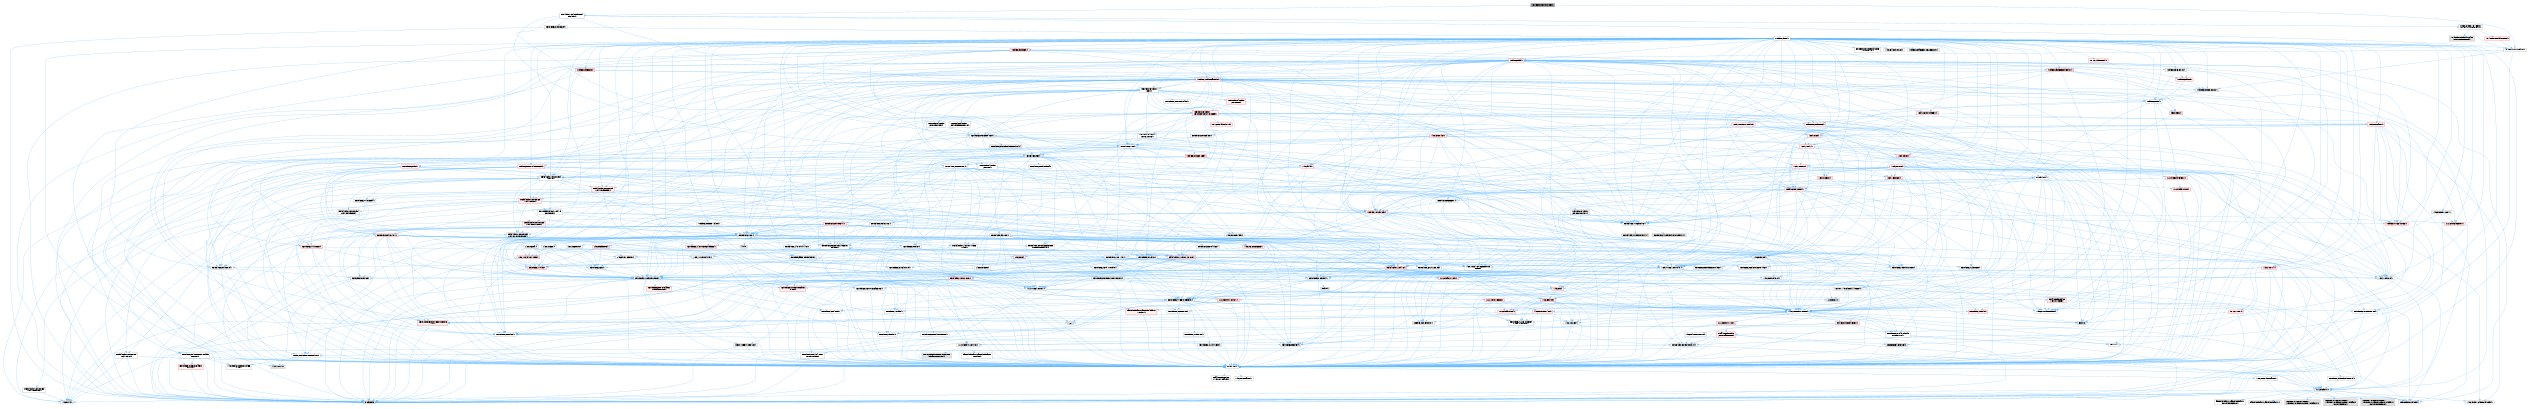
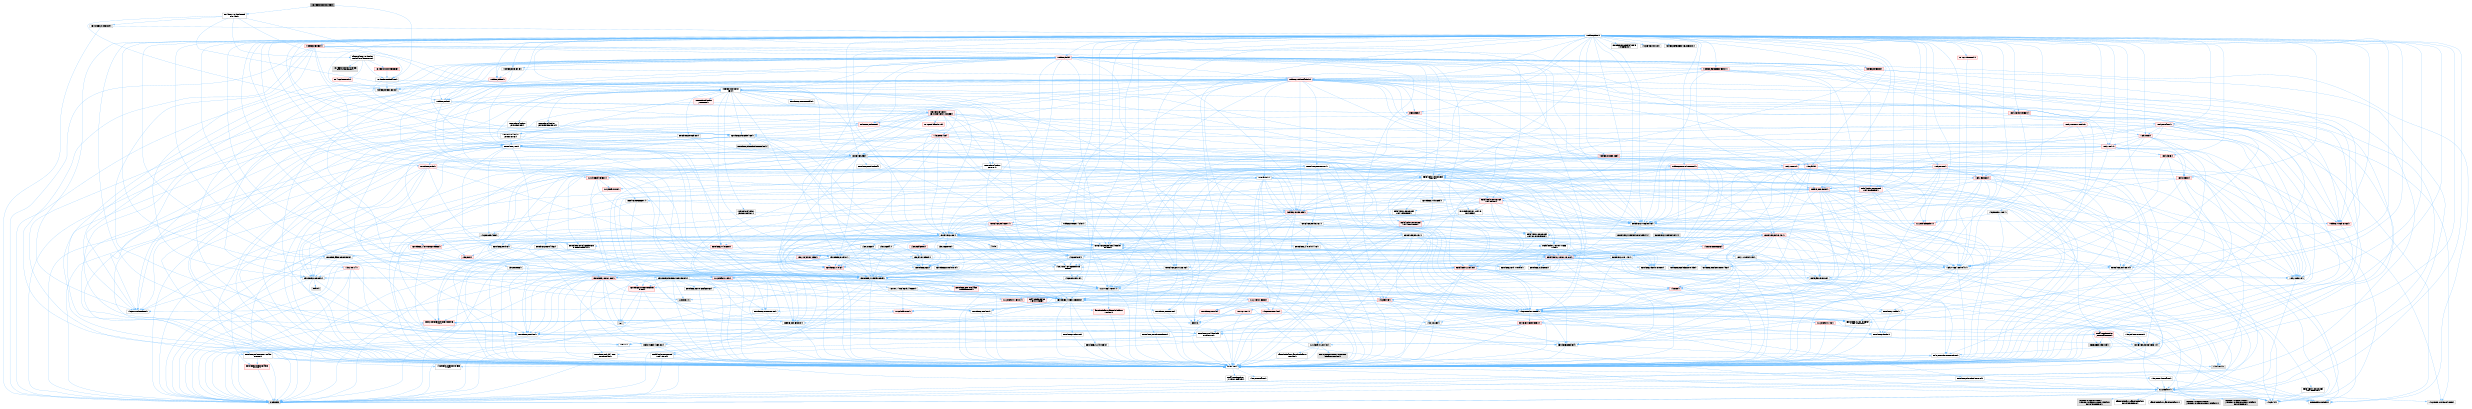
none -> (343, 80)
(1587, 113) -> (860, 232)
